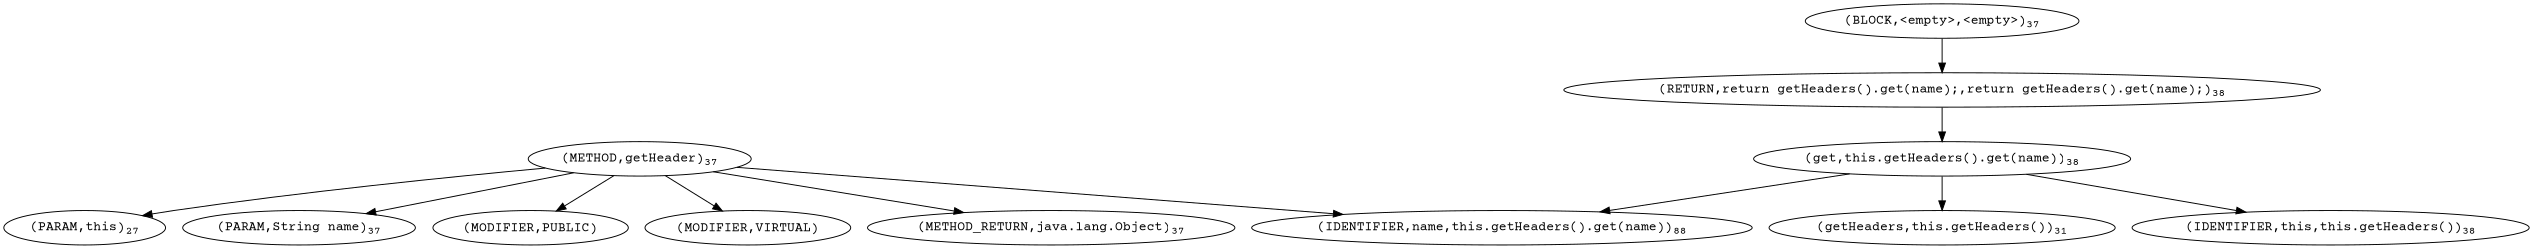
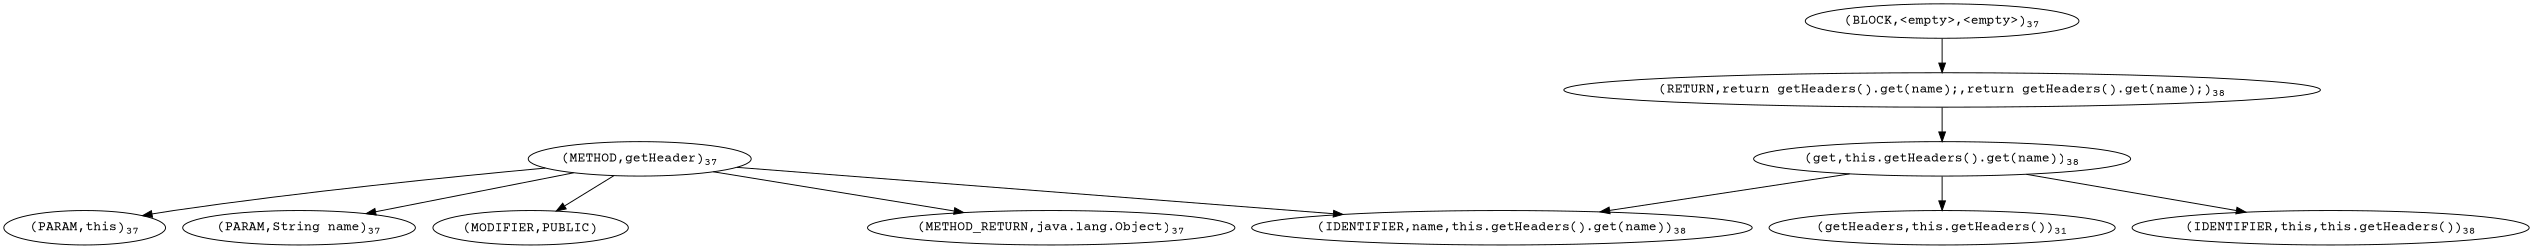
(133, 226) -> (133, 226)
(1680, 226) -> (1680, 226)
(748, 228) -> none
